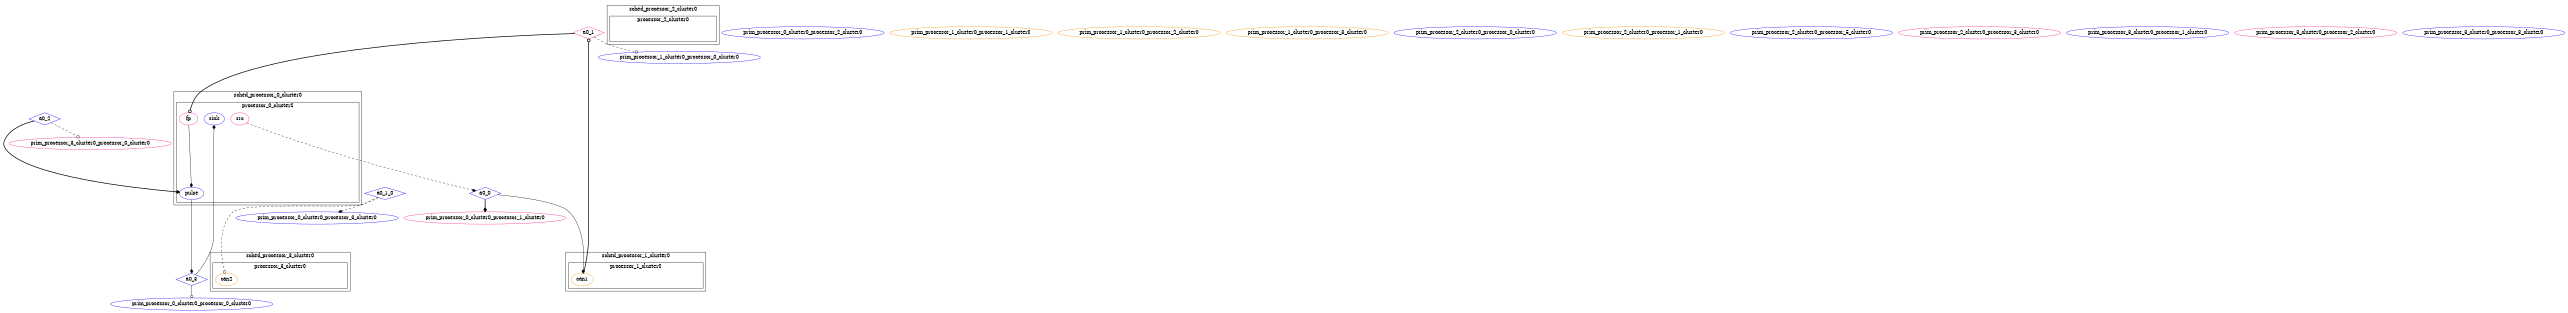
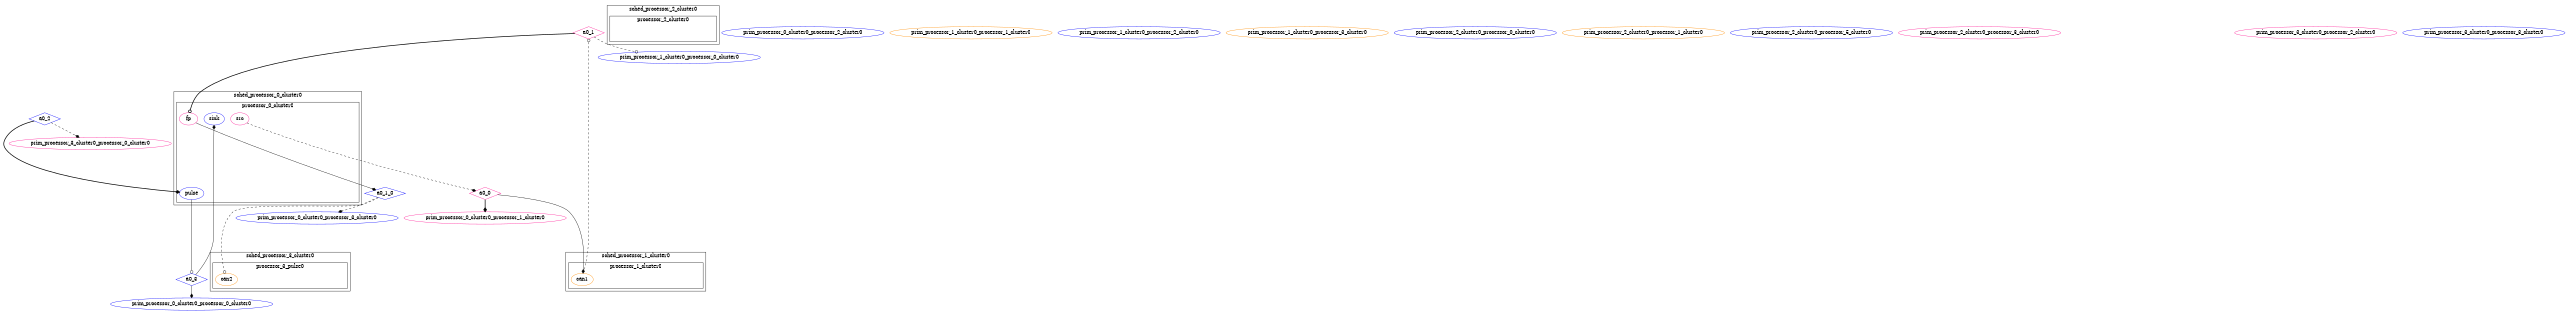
(1139, 33) -> (1139, 33)
(2148, 33) -> none
(63, 129) -> (63, 129)
(190, 154) -> (283, 157)
(589, 158) -> (589, 158)
(485, 193) -> (485, 193)
(192, 235) -> (192, 235)
(280, 267) -> (280, 267)
(192, 290) -> (192, 290)
